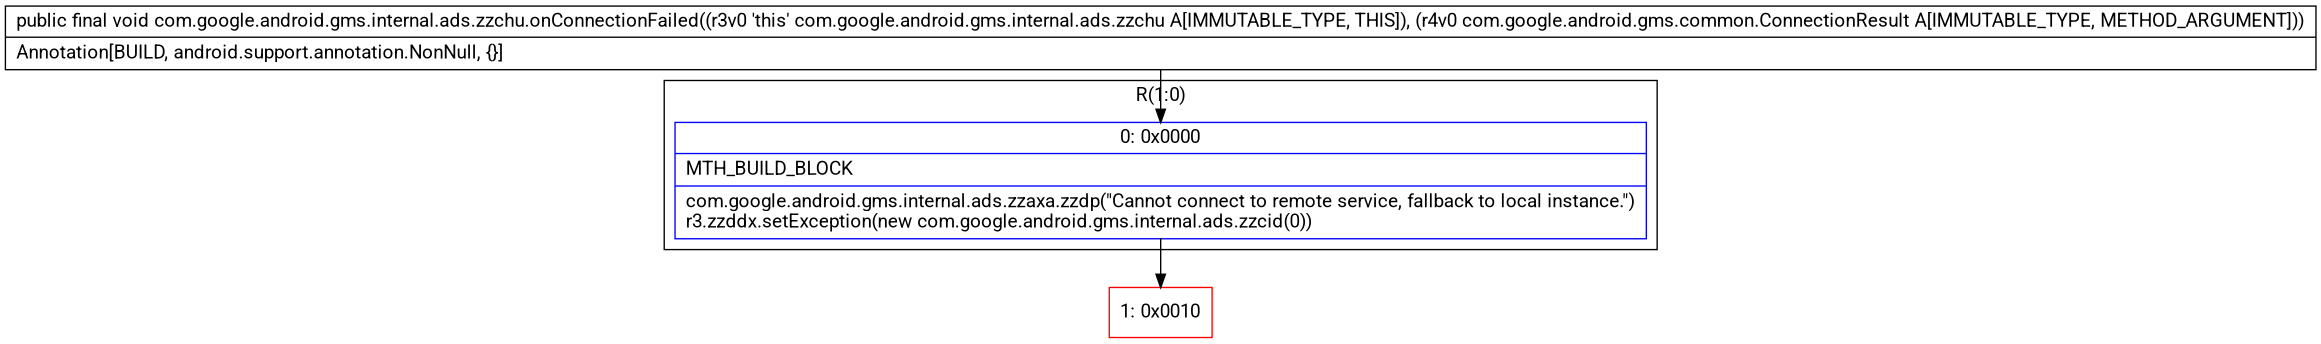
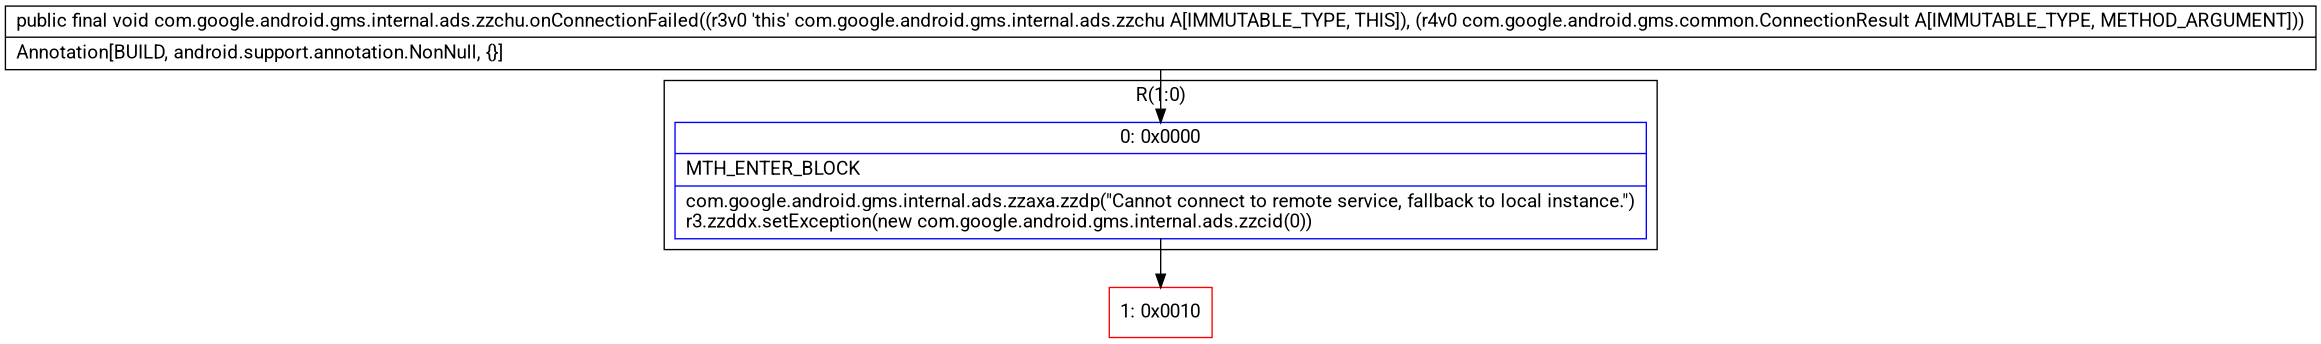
(770, 169) -> (774, 169)
